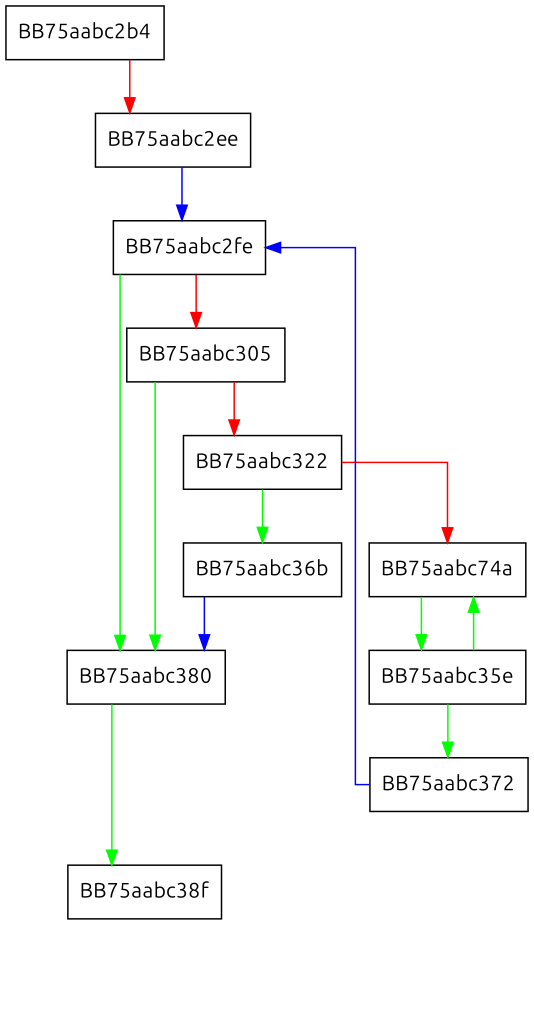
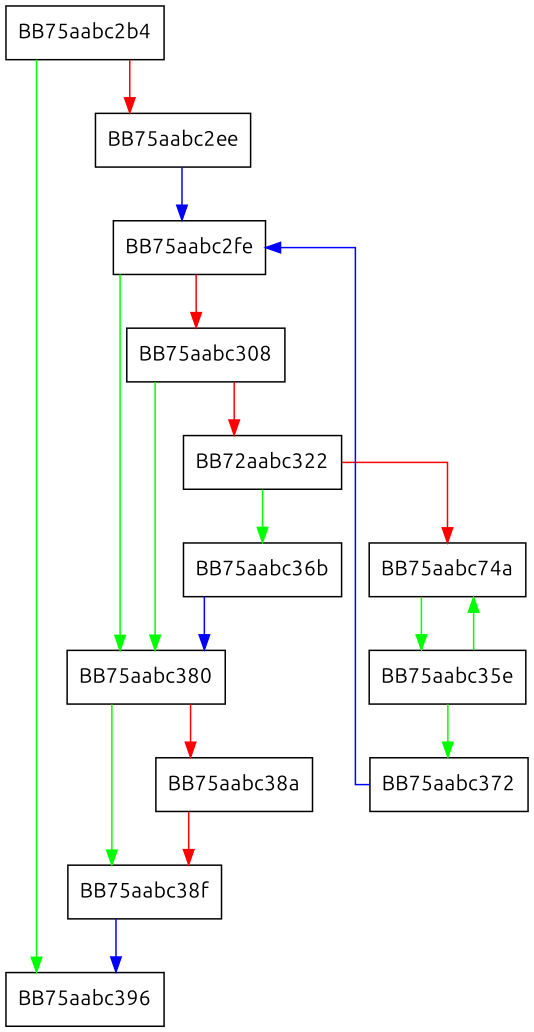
(206, 355) -> (206, 355)
(263, 462) -> (263, 462)
none -> (234, 785)
none -> (85, 999)
